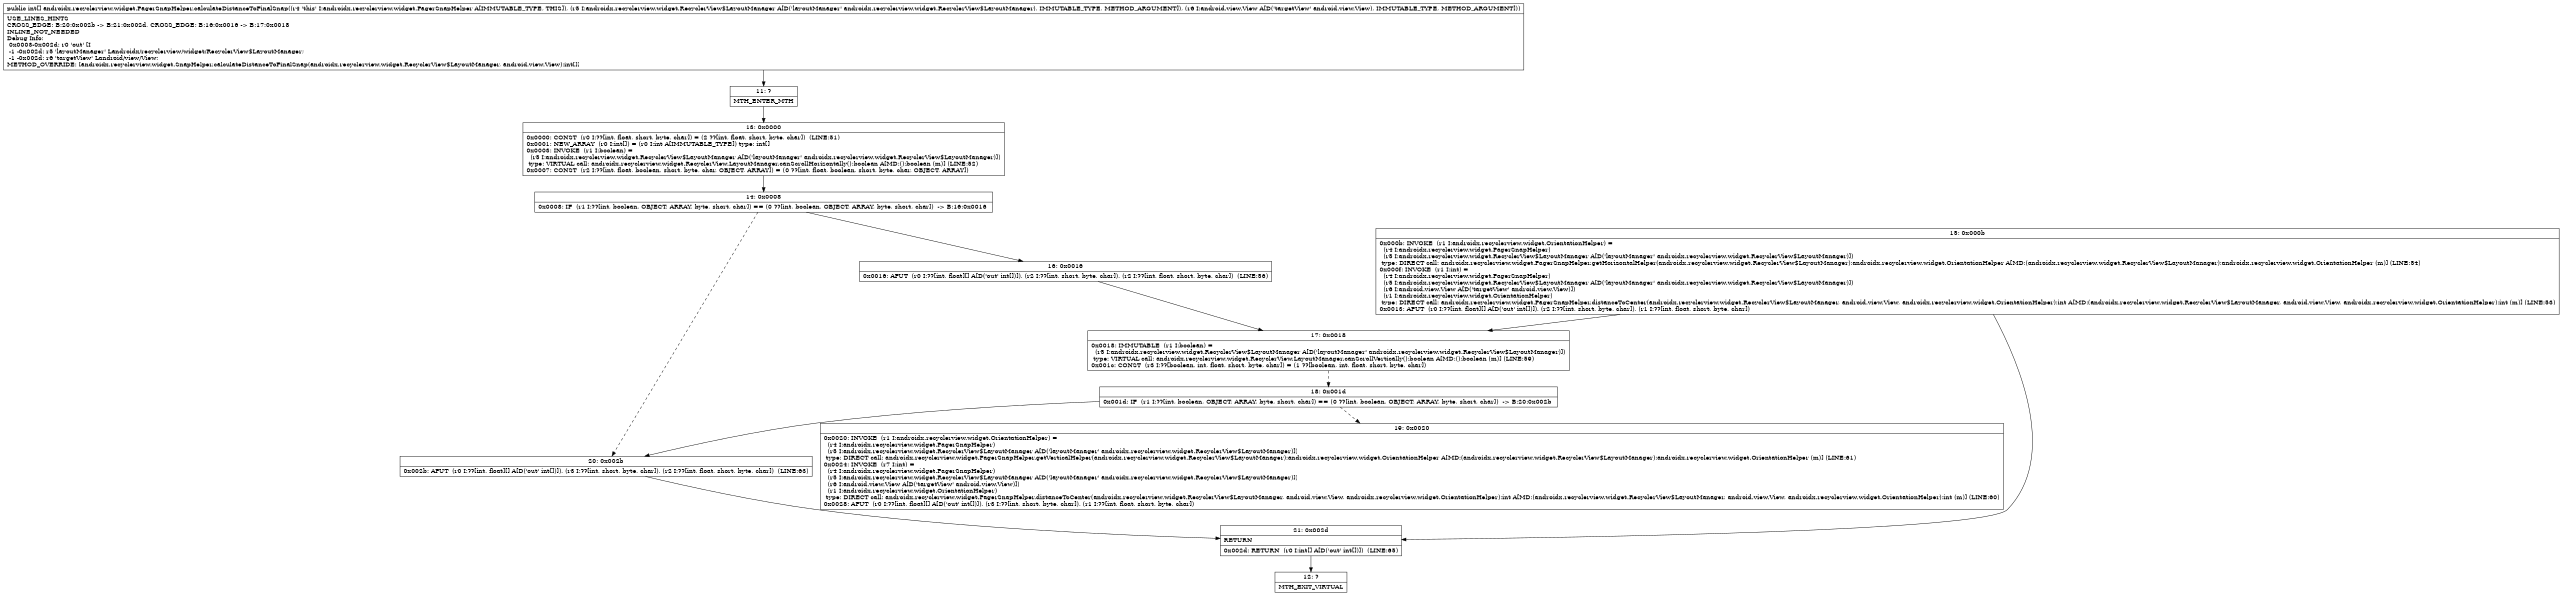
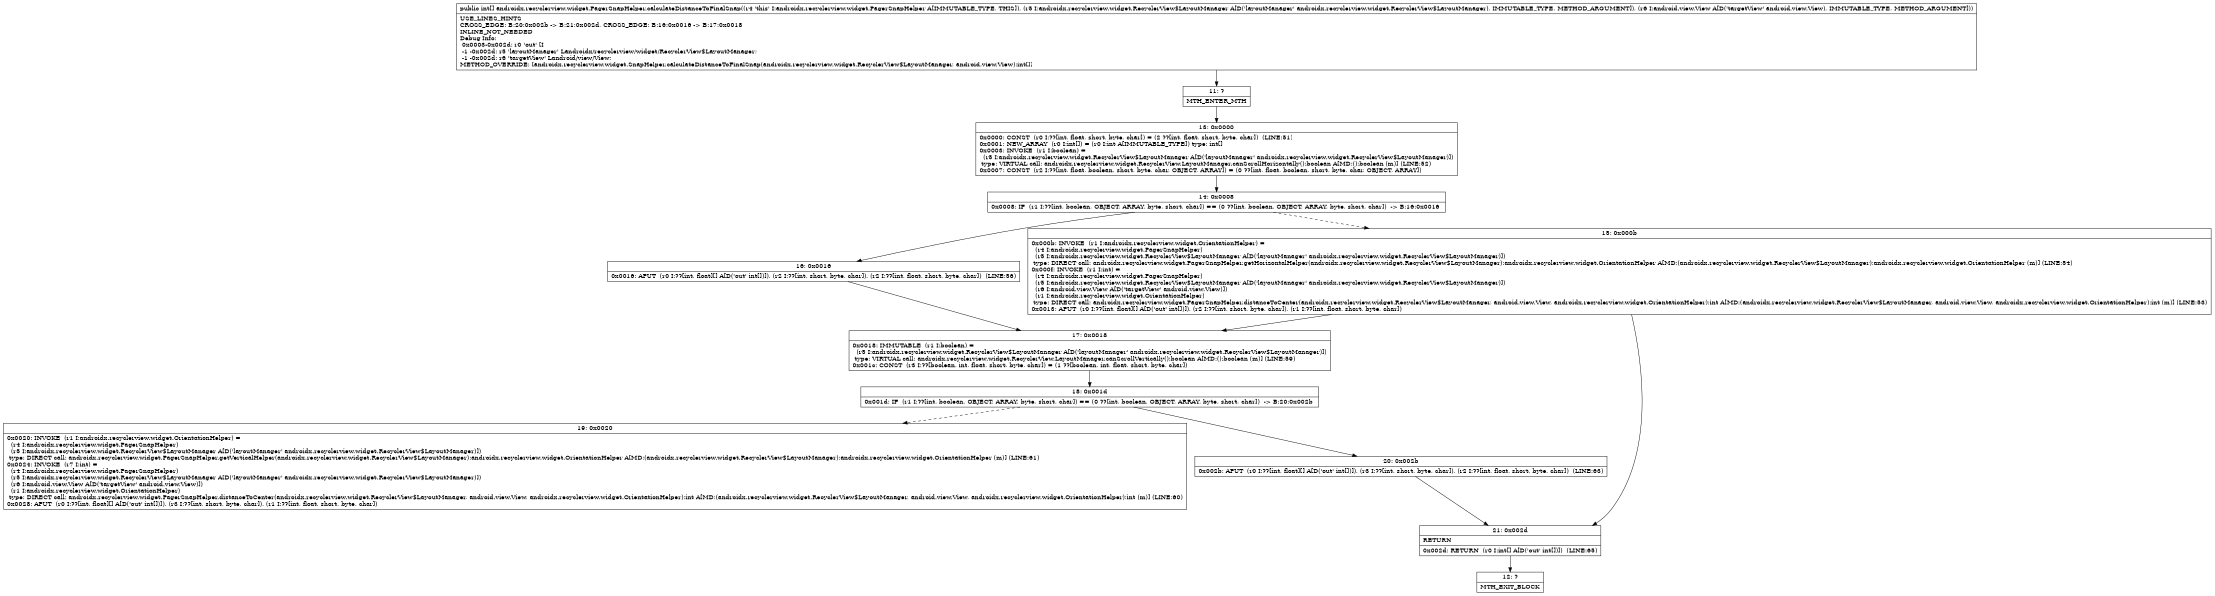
(686, 332) -> (1319, 220)
(1329, 377) -> (1090, 377)
(1311, 587) -> (1510, 587)
